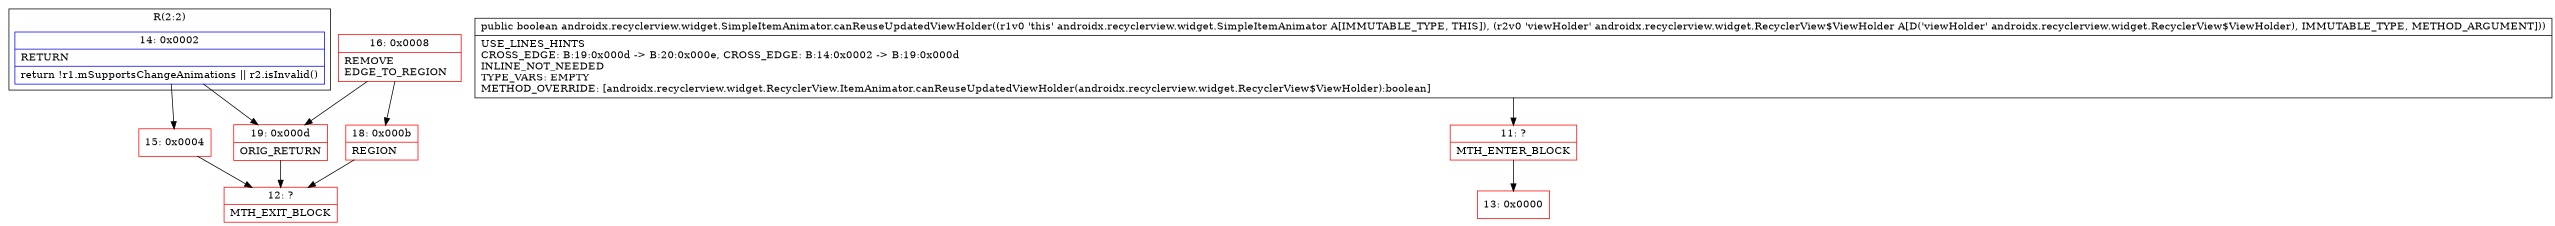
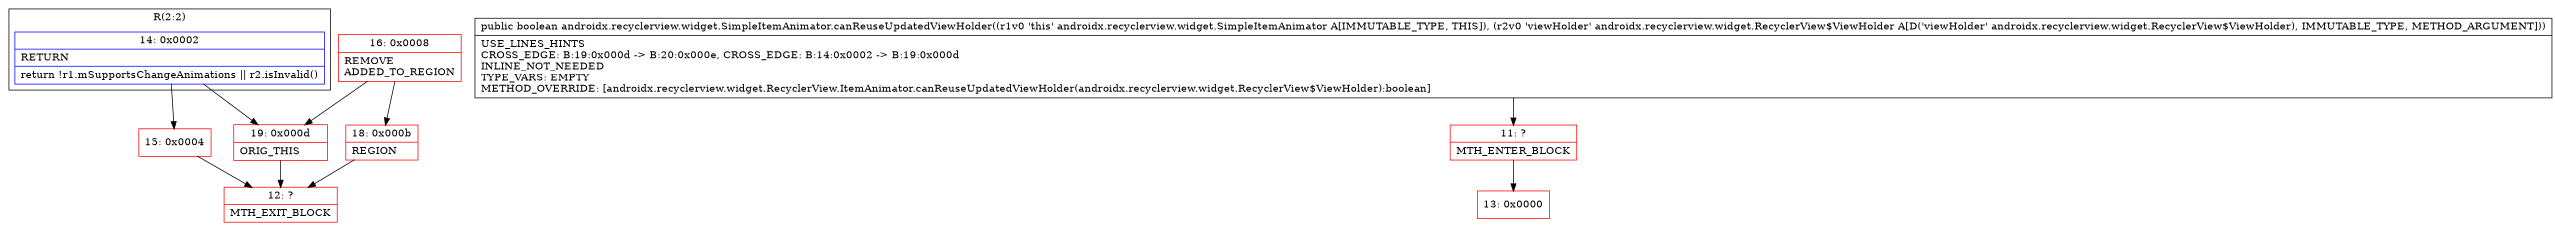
(396, 72) -> (400, 72)
(281, 151) -> (270, 151)
